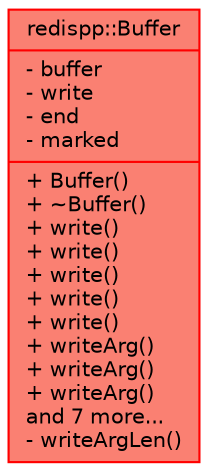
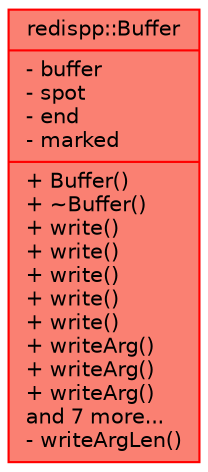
(60, 93) -> (56, 93)
